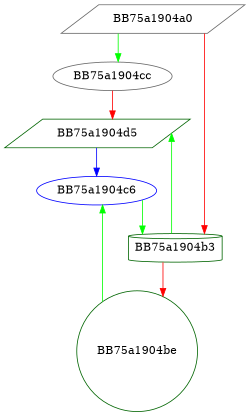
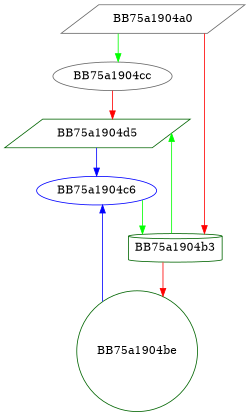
(103, 257) -> (103, 257)
